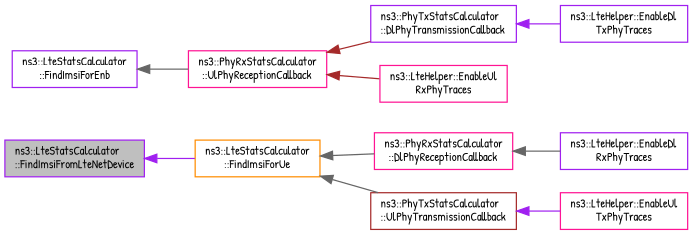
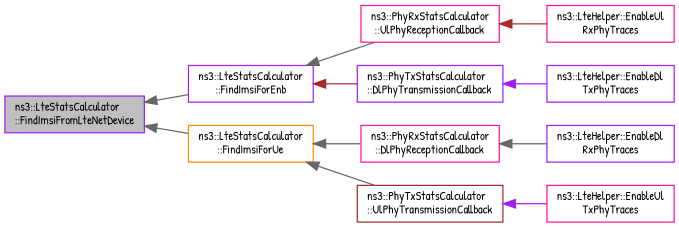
(355, 45) -> (341, 84)
none -> (173, 97)
(176, 158) -> (173, 131)
